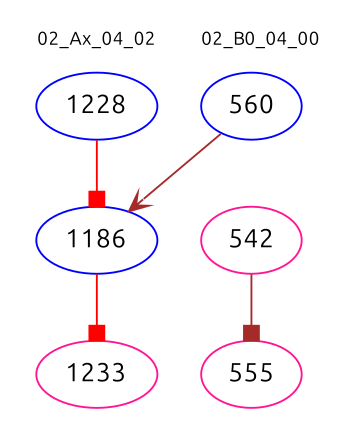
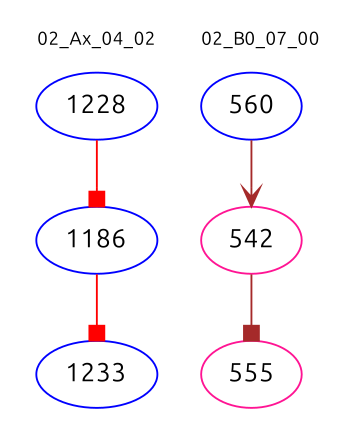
(261, 40) -> (261, 40)
(198, 153) -> (251, 164)
(97, 374) -> (97, 374)
